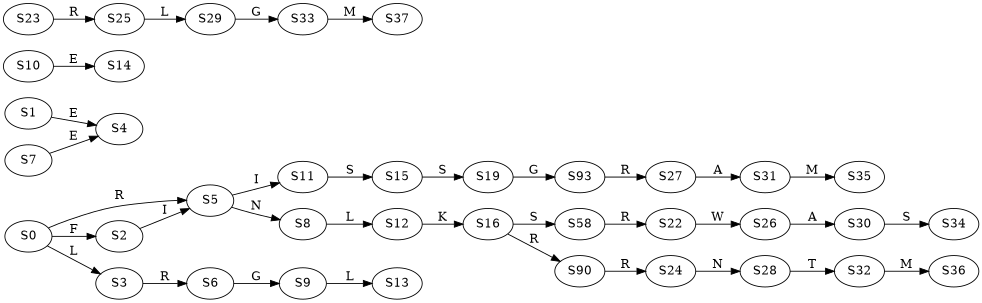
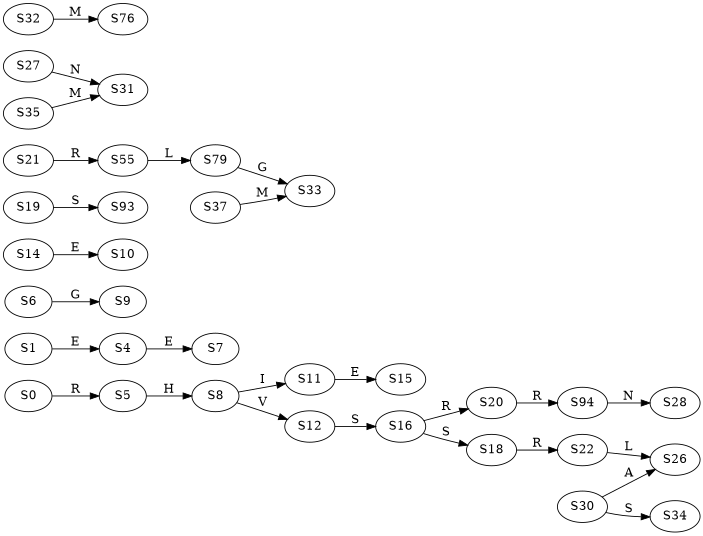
(28, 19) -> (28, 160)
(119, 19) -> (123, 160)
(210, 19) -> (215, 160)
(345, 19) -> (259, 202)
(69, 66) -> (71, 255)
(70, 146) -> (165, 349)
(350, 171) -> (355, 373)
(534, 171) -> (76, 201)
(718, 171) -> (76, 70)
(438, 177) -> none
(621, 177) -> none
(808, 177) -> (71, 103)
(252, 190) -> (257, 389)
(257, 206) -> (169, 389)
(350, 218) -> (263, 403)
(443, 218) -> (355, 420)
(718, 218) -> (629, 447)
(580, 224) -> (492, 450)
(808, 224) -> (625, 485)
(119, 236) -> none
(580, 271) -> (492, 403)
(671, 271) -> (582, 403)
(808, 271) -> none
(954, 271) -> (123, 19)
(119, 283) -> none
(397, 283) -> none
